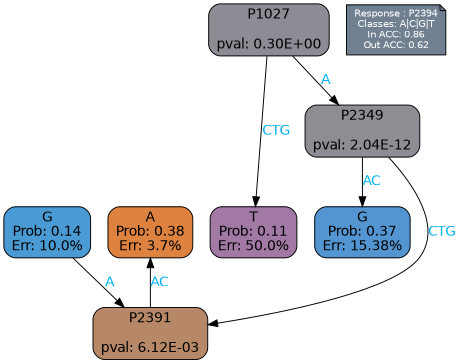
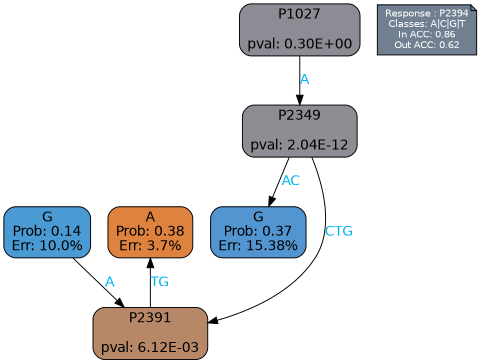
(254, 232) -> none
(160, 283) -> (160, 283)
